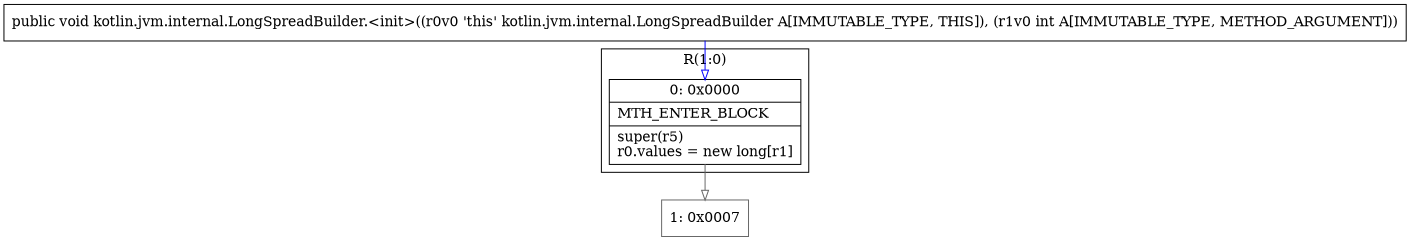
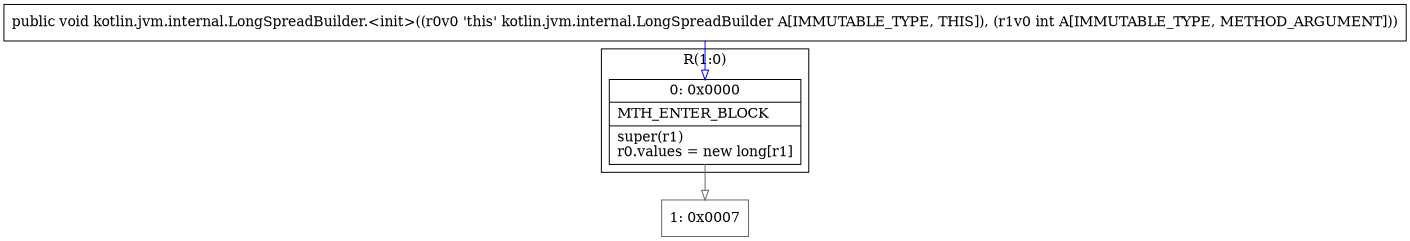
(650, 137) -> (650, 137)
